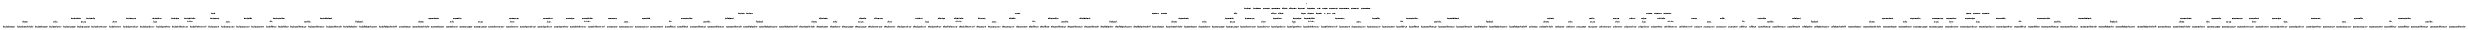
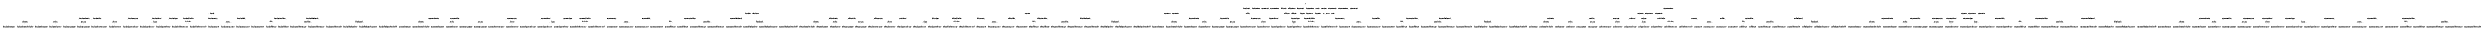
(729, 19) -> (736, 19)
none -> (2199, 27)
